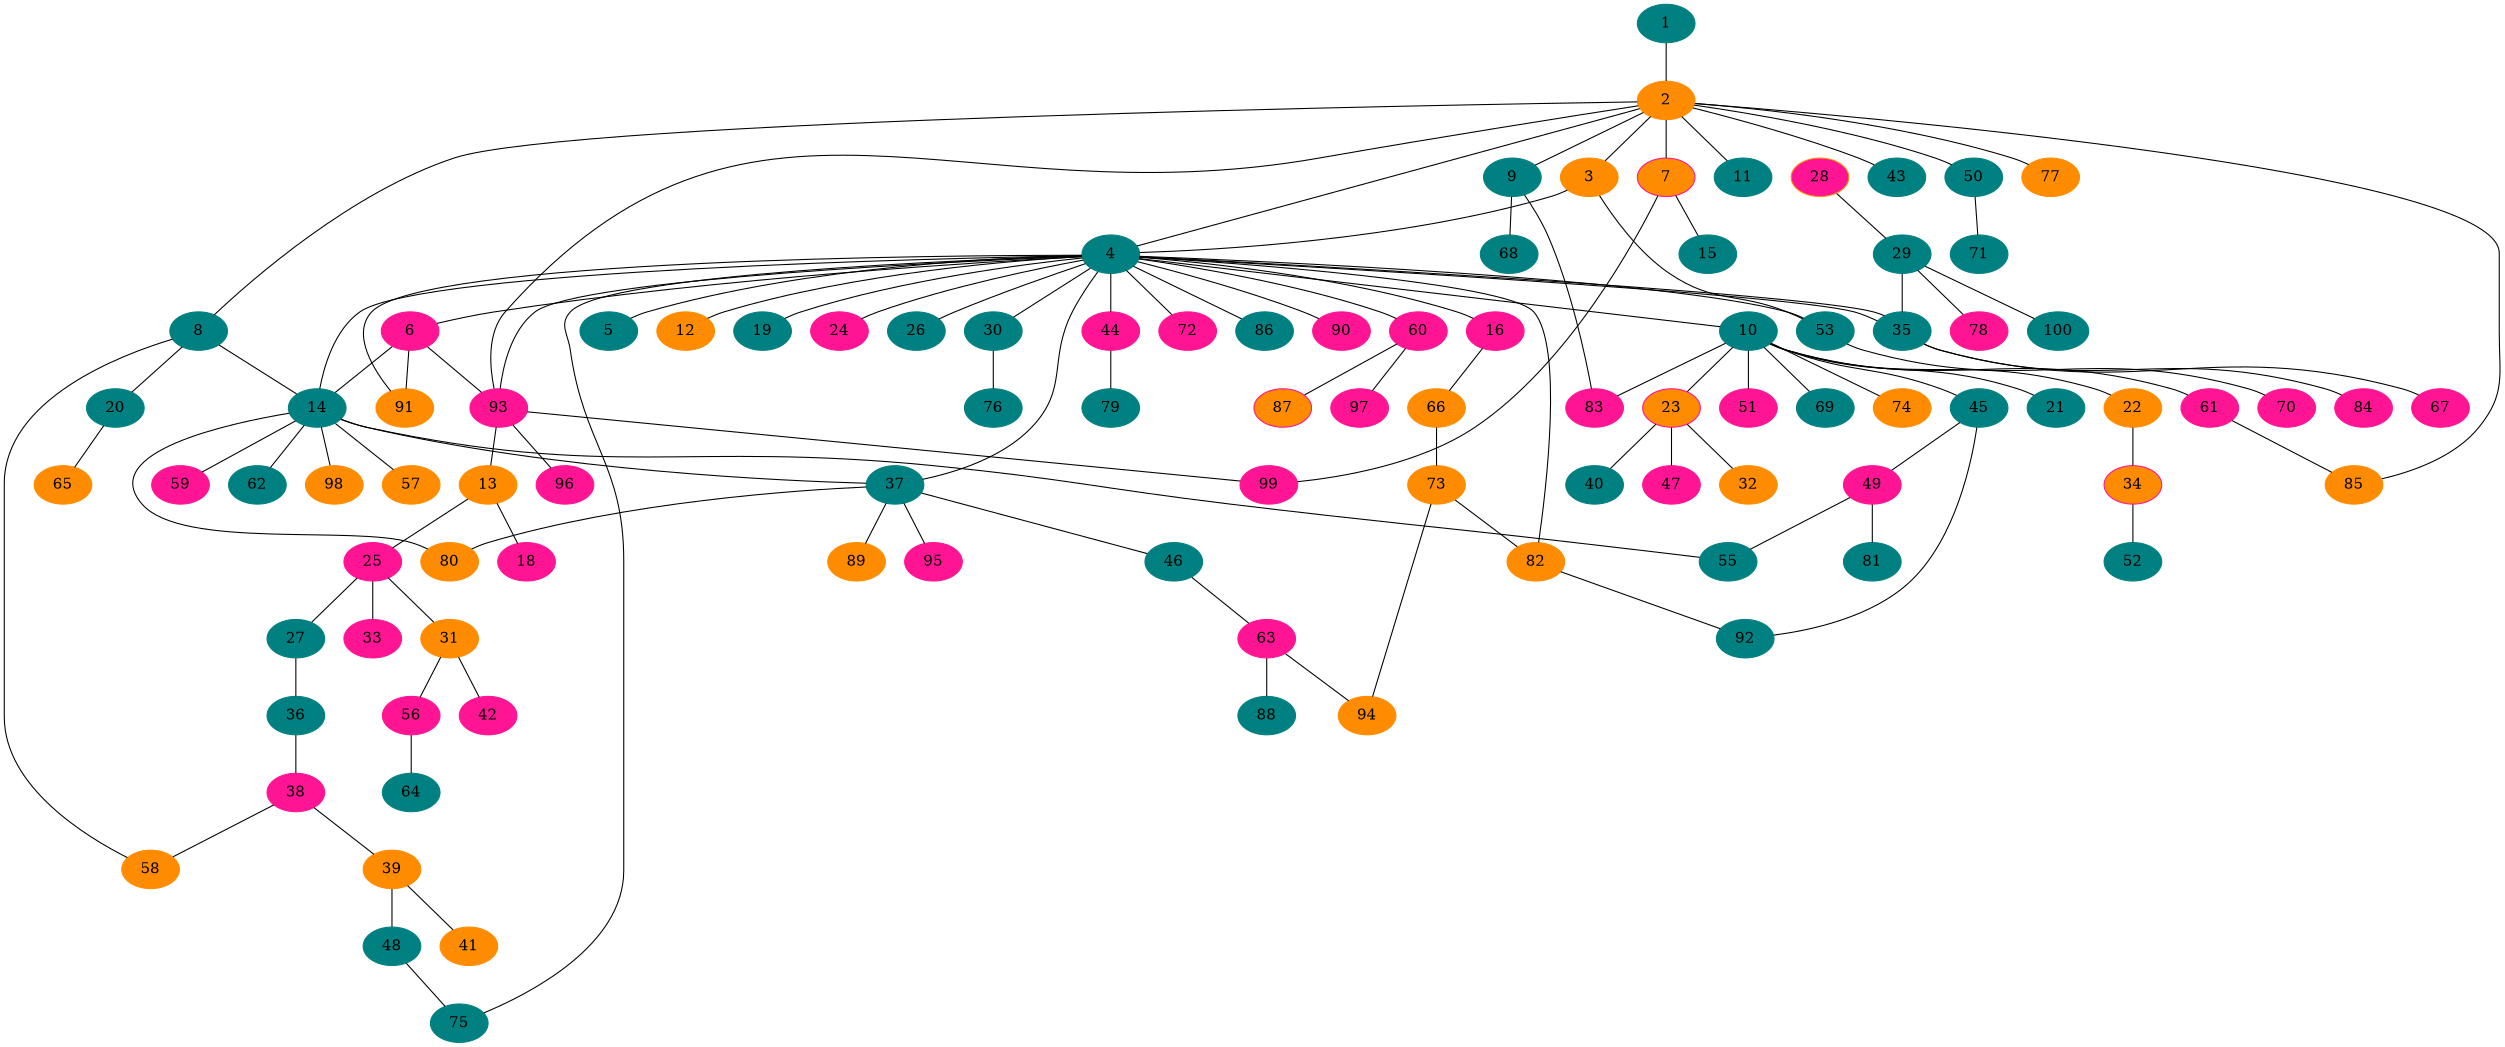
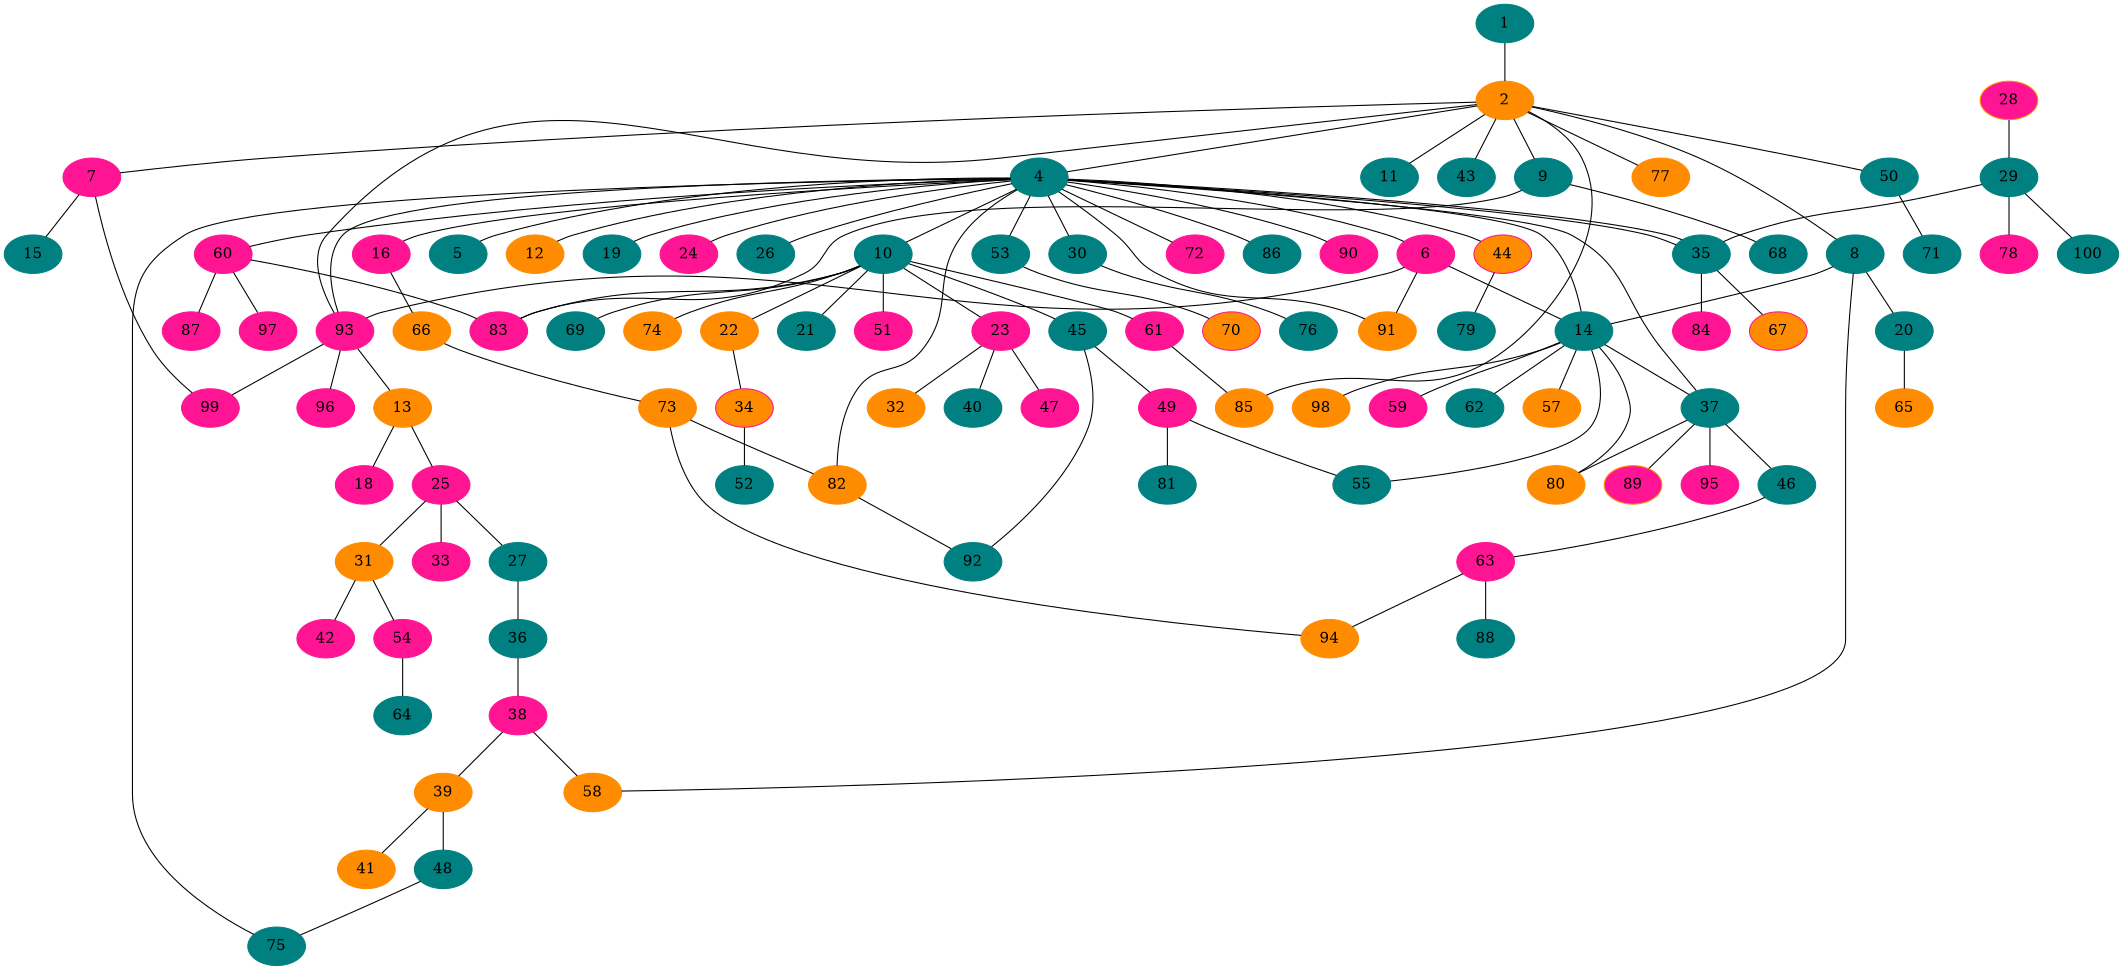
(1589, 177) -> none
(1666, 177) -> (92, 177)
none -> (365, 284)
(1111, 331) -> (1503, 254)
(1283, 408) -> (191, 331)
(1672, 408) -> (1001, 331)
(2287, 408) -> (1231, 331)
(2441, 408) -> (1778, 331)
(857, 562) -> (1633, 485)
(411, 716) -> (403, 639)
